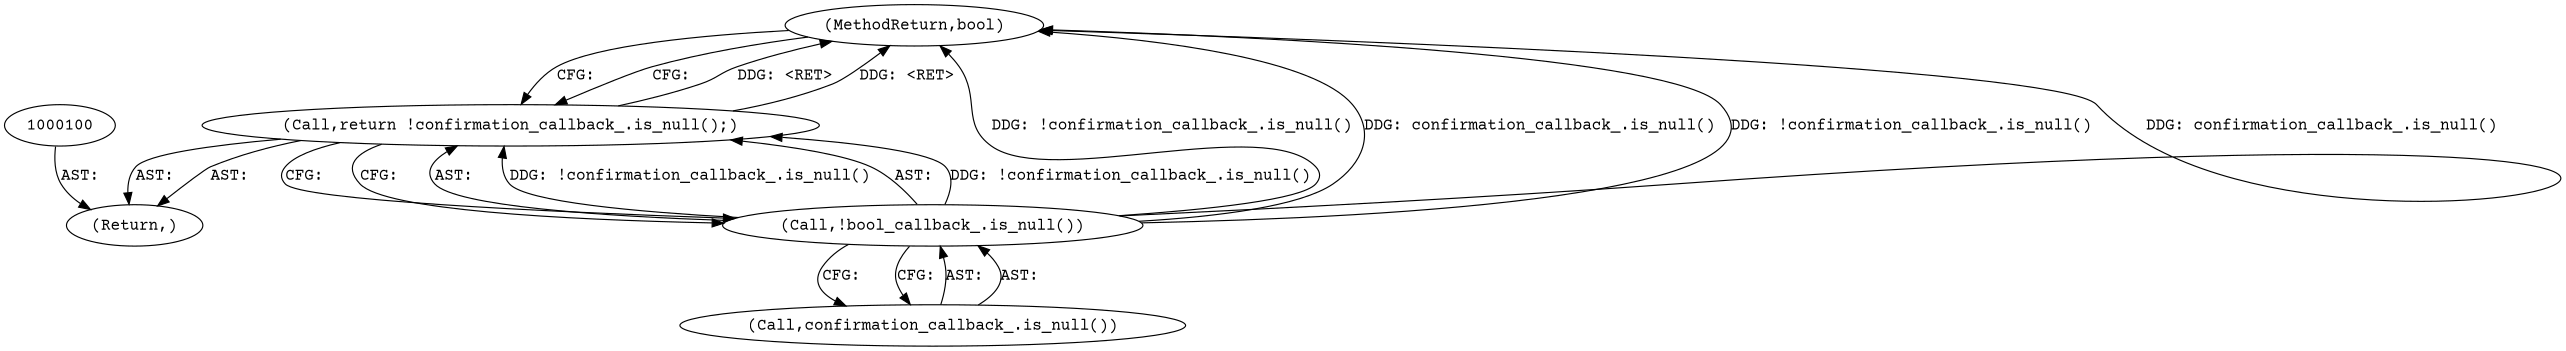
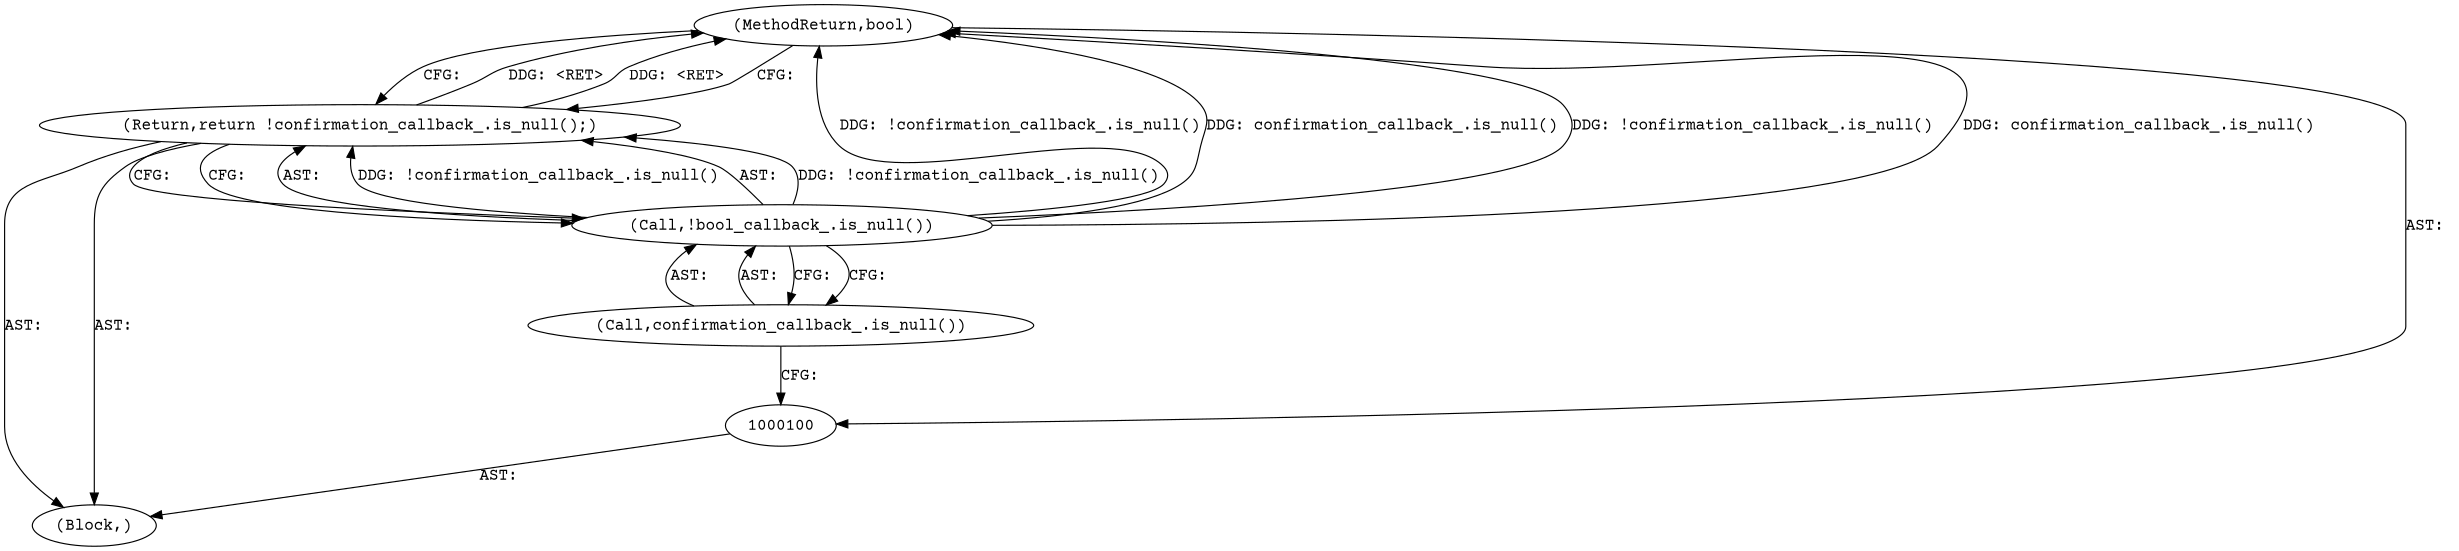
(511, 125) -> (360, 125)
(135, 225) -> (94, 526)
none -> (2406, 277)
none -> (781, 370)
